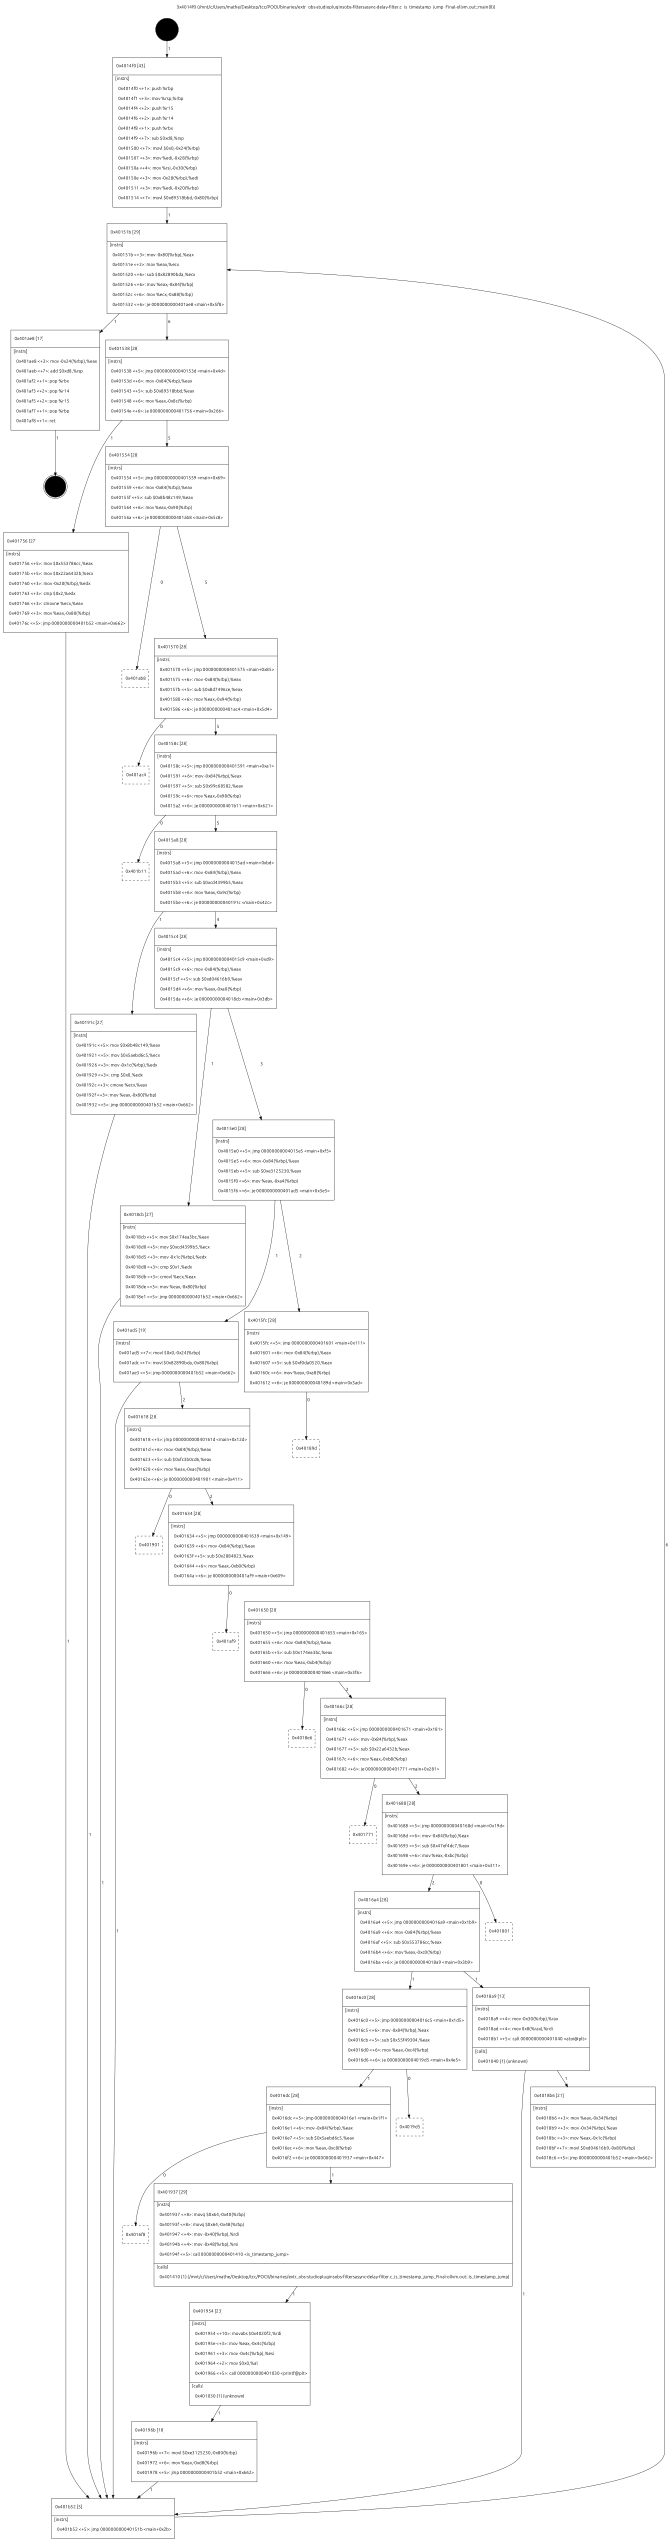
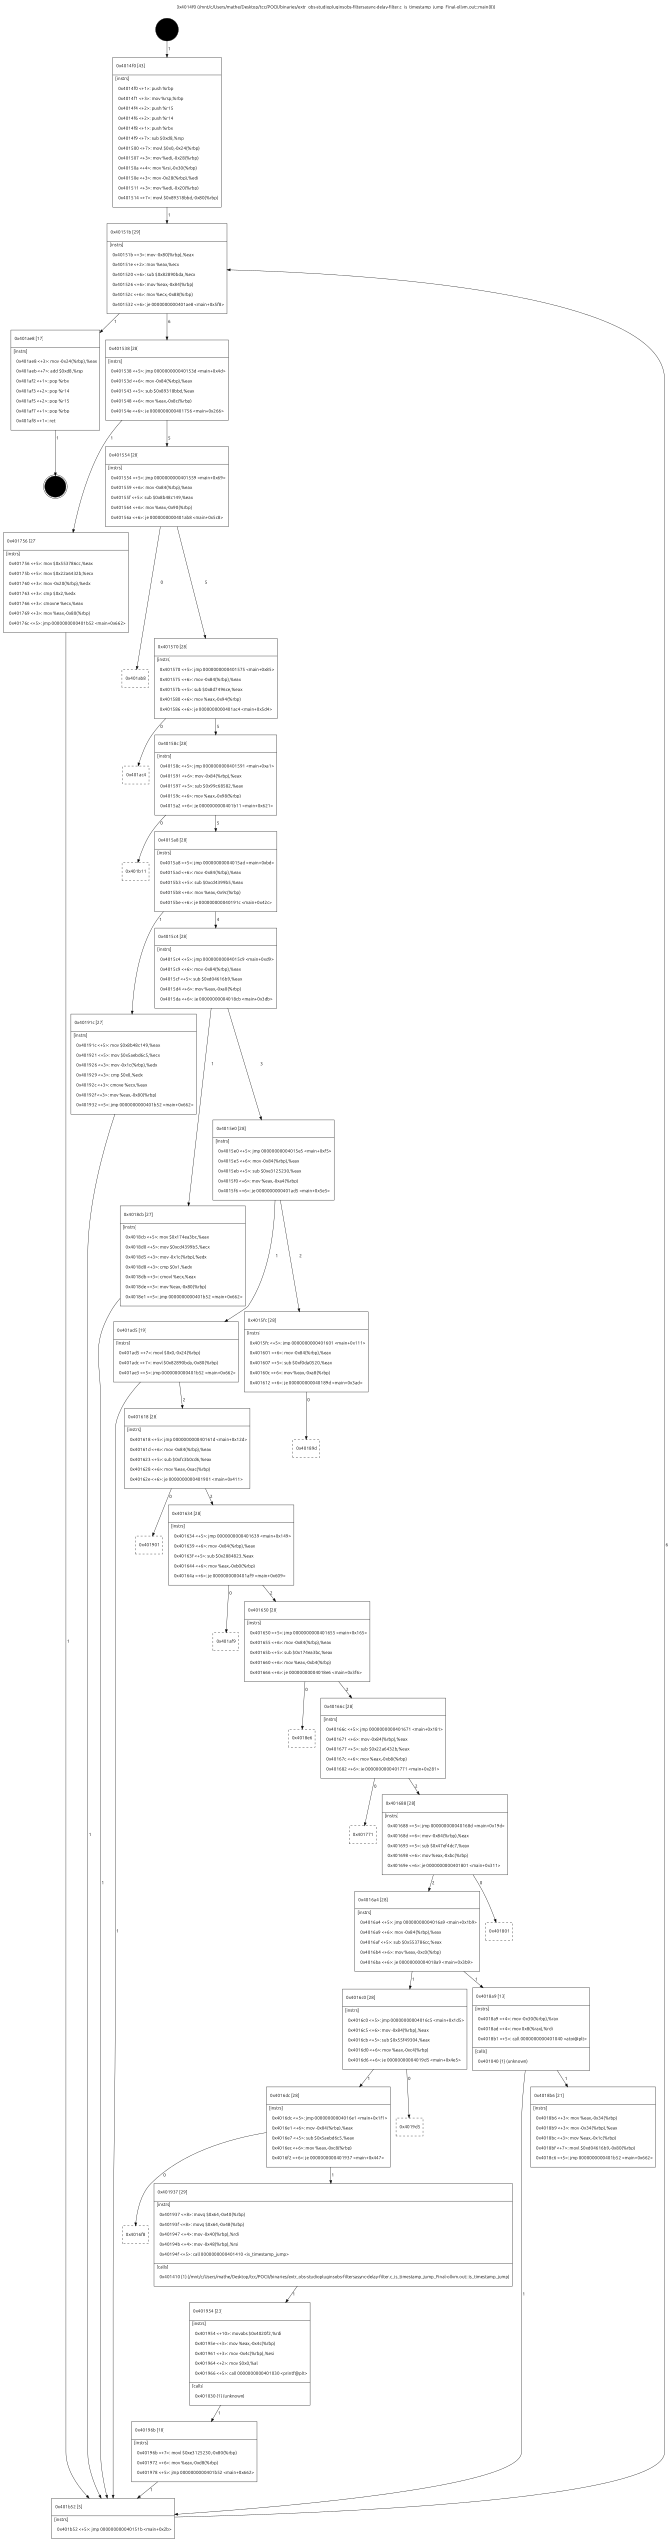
none -> (268, 1592)
